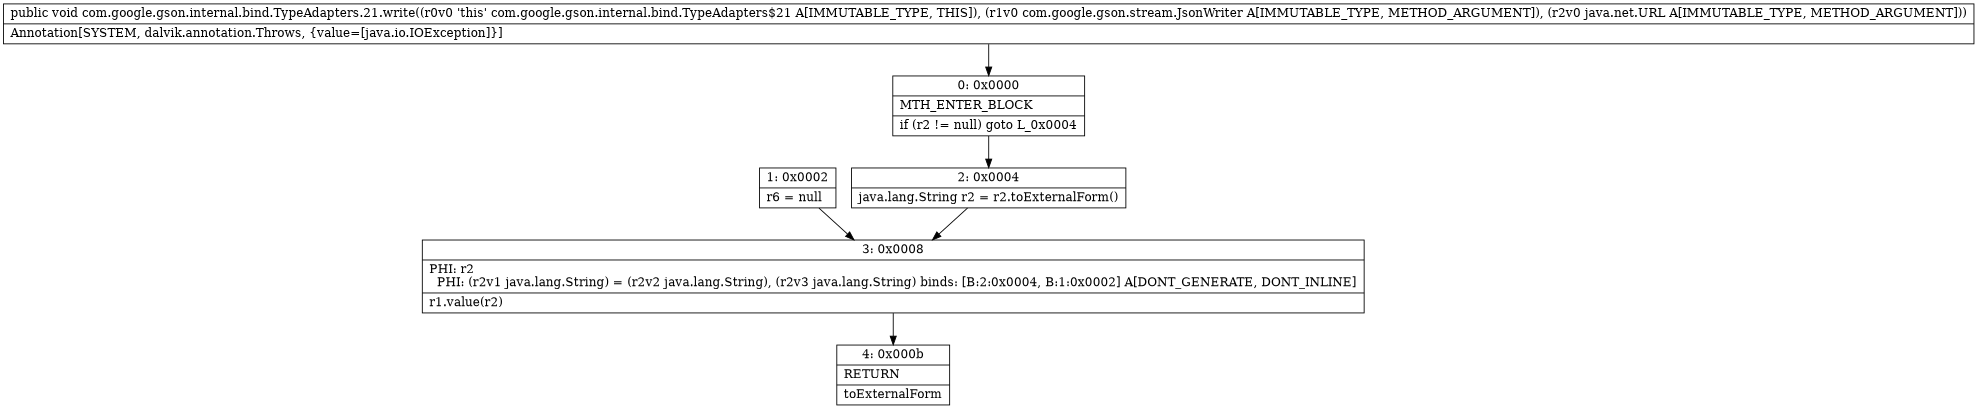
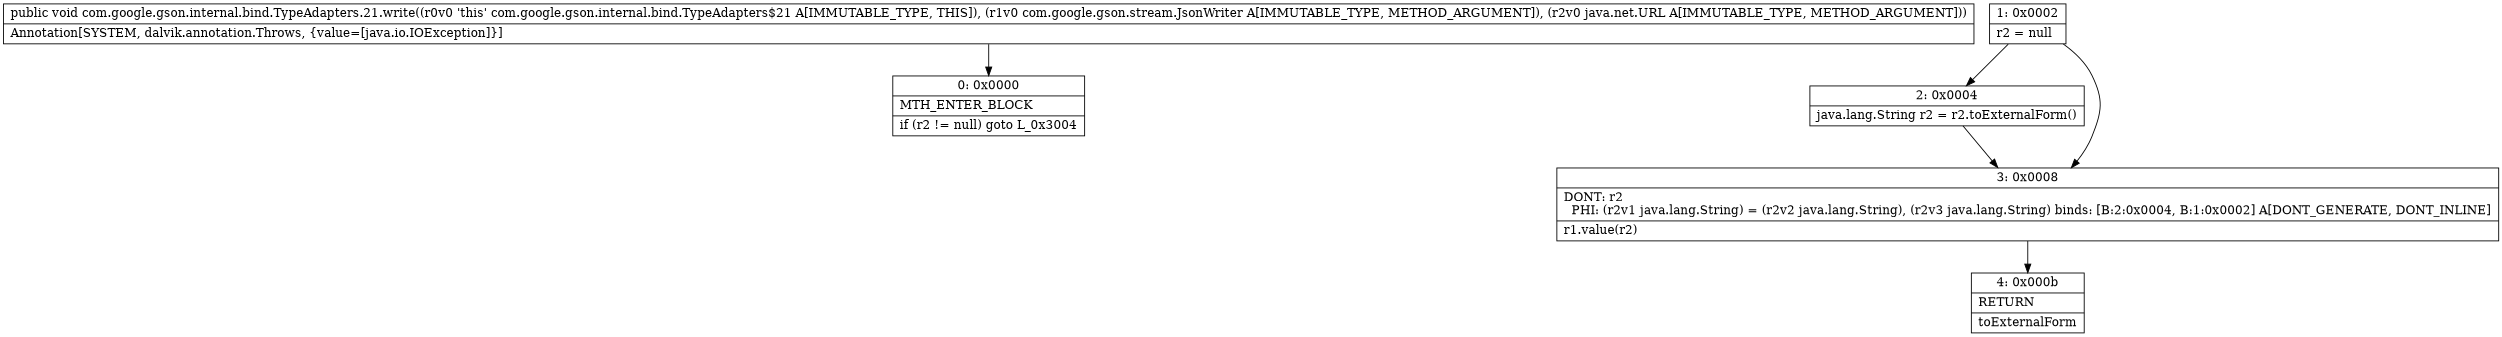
(989, 125) -> (989, 125)
(989, 148) -> (1990, 62)
(794, 197) -> (2024, 33)
(454, 270) -> (1595, 197)
